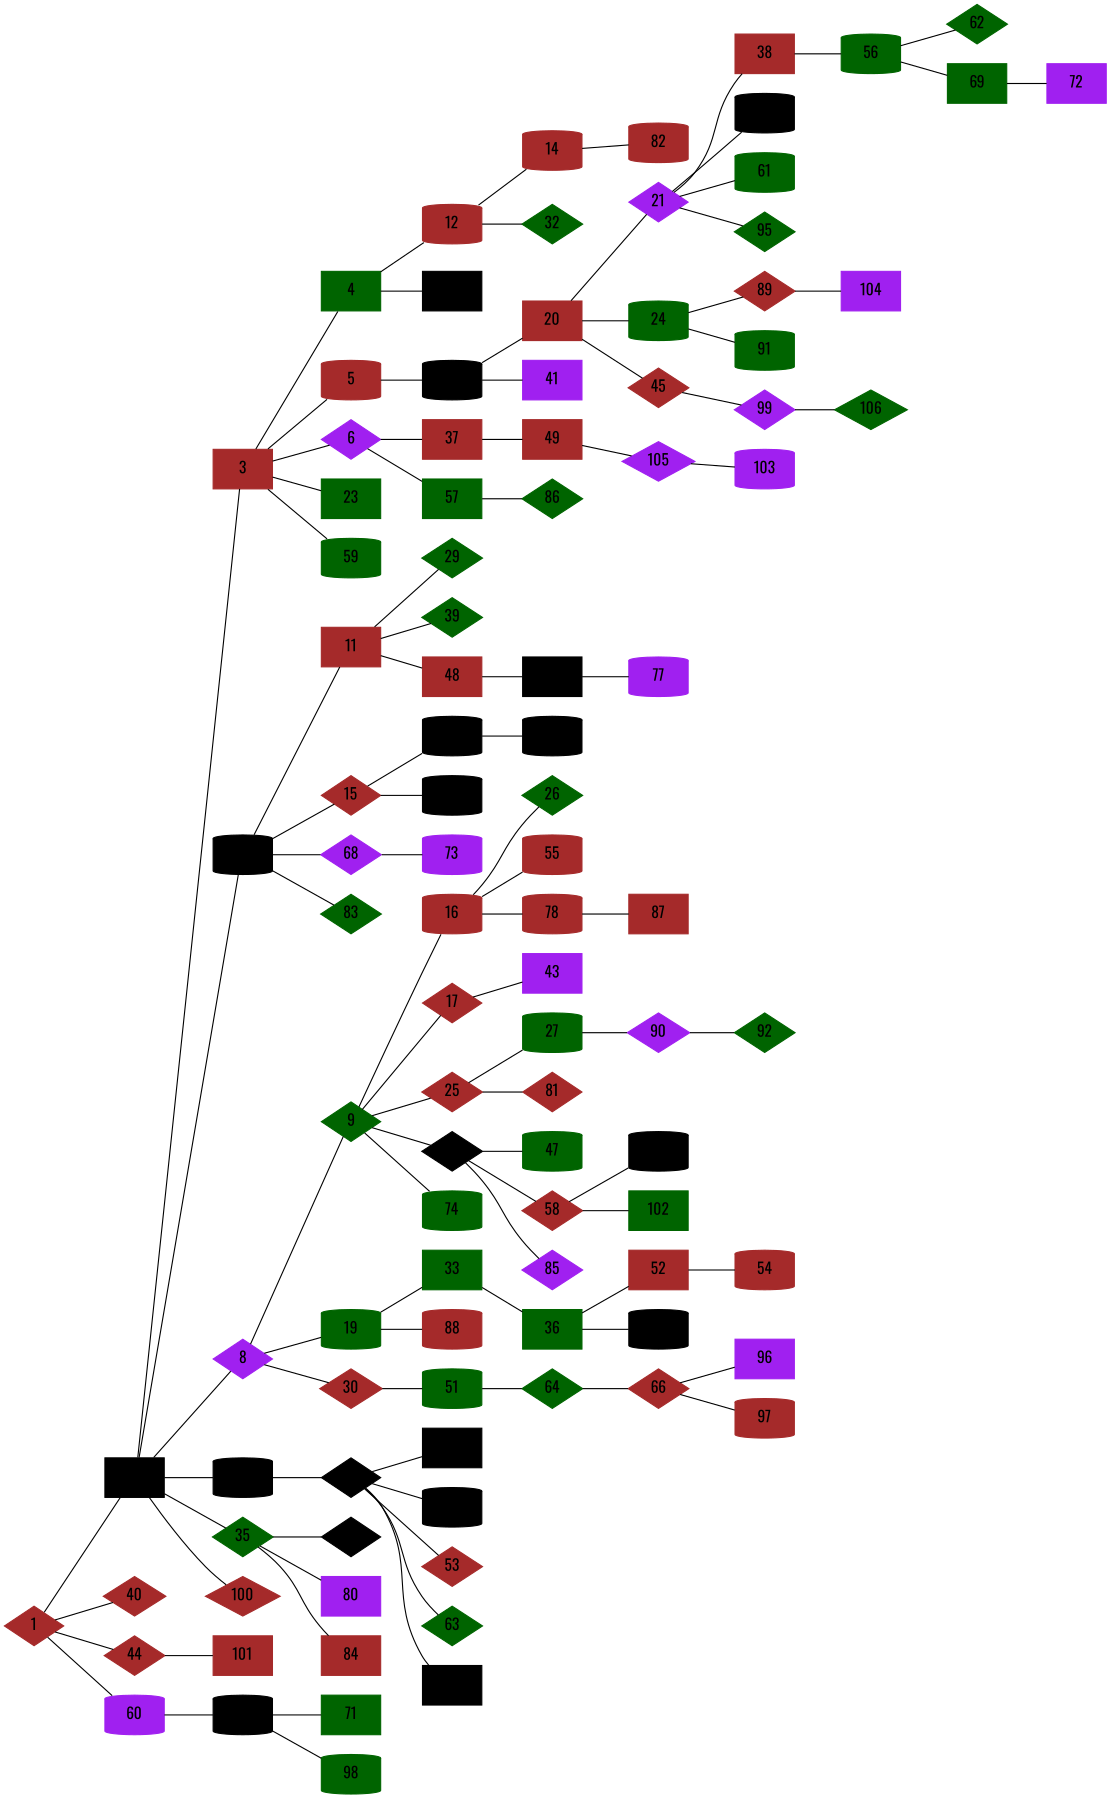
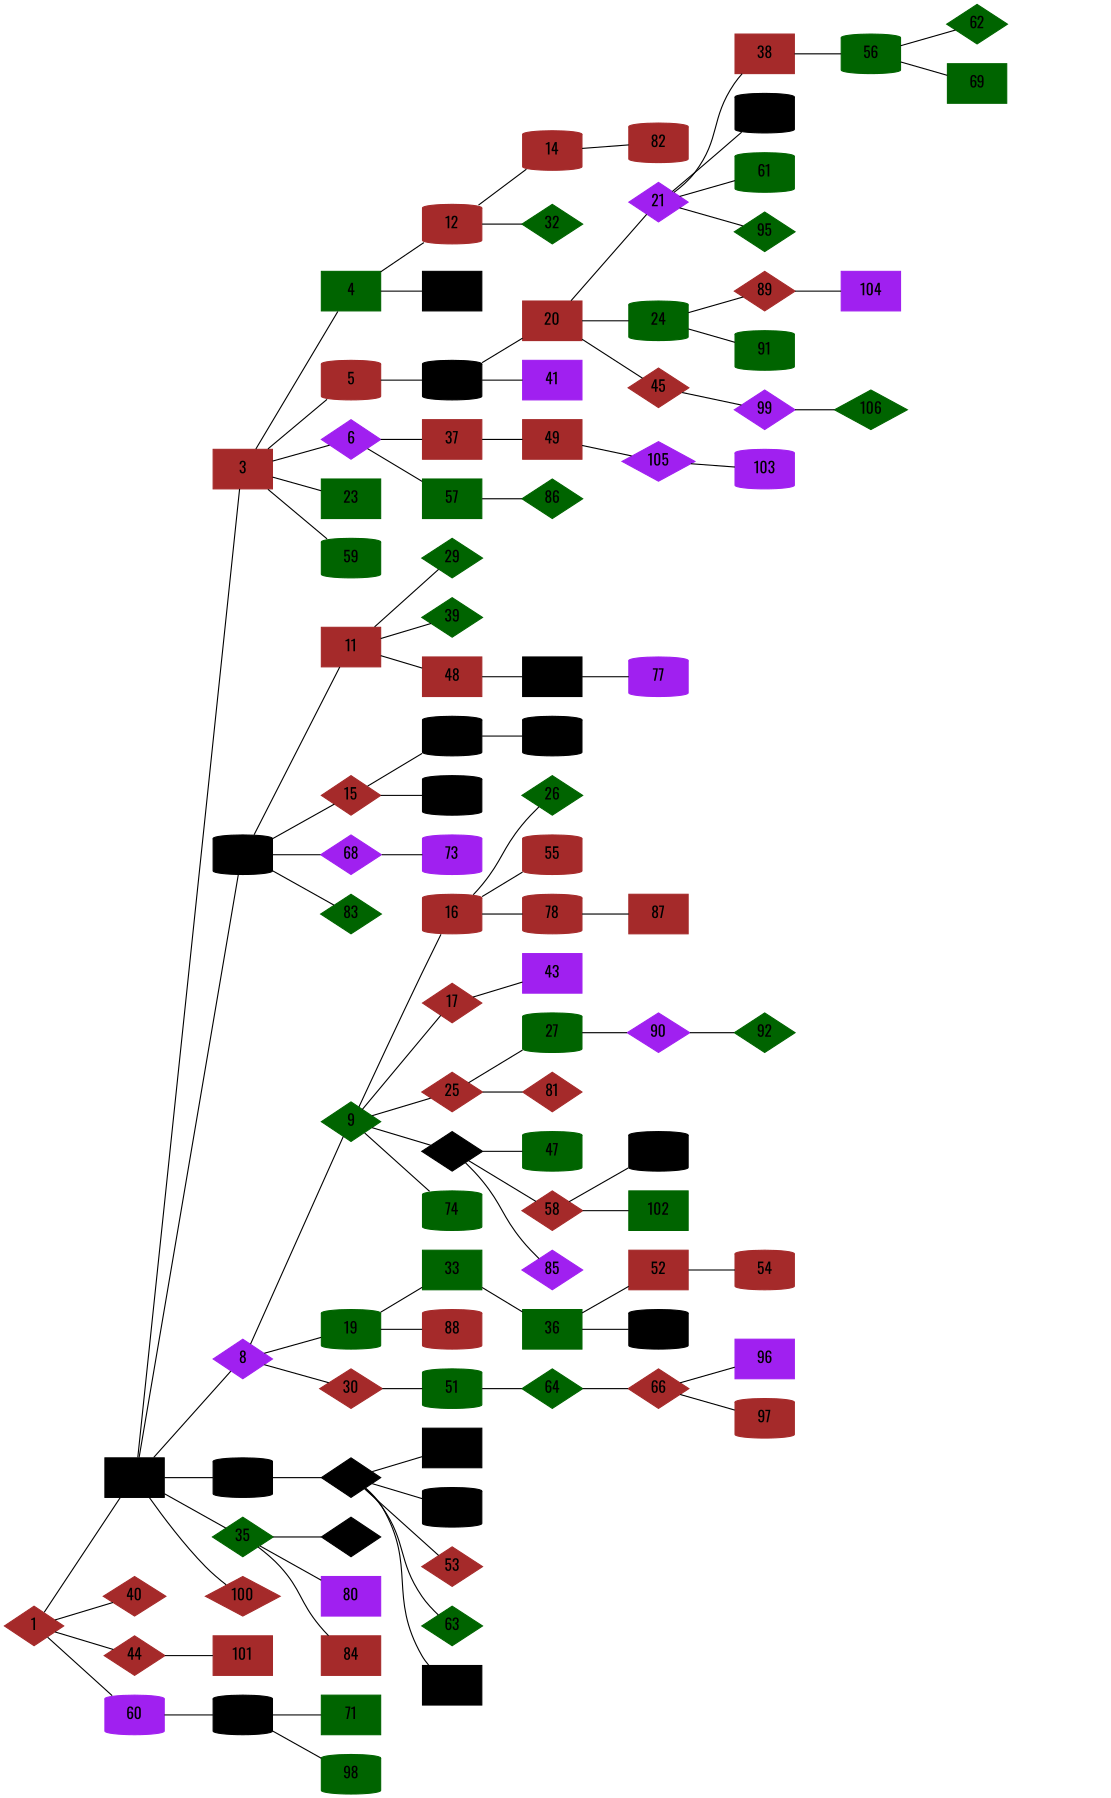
(1077, 83) -> none
